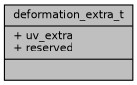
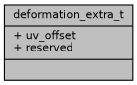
(44, 36) -> (45, 36)
